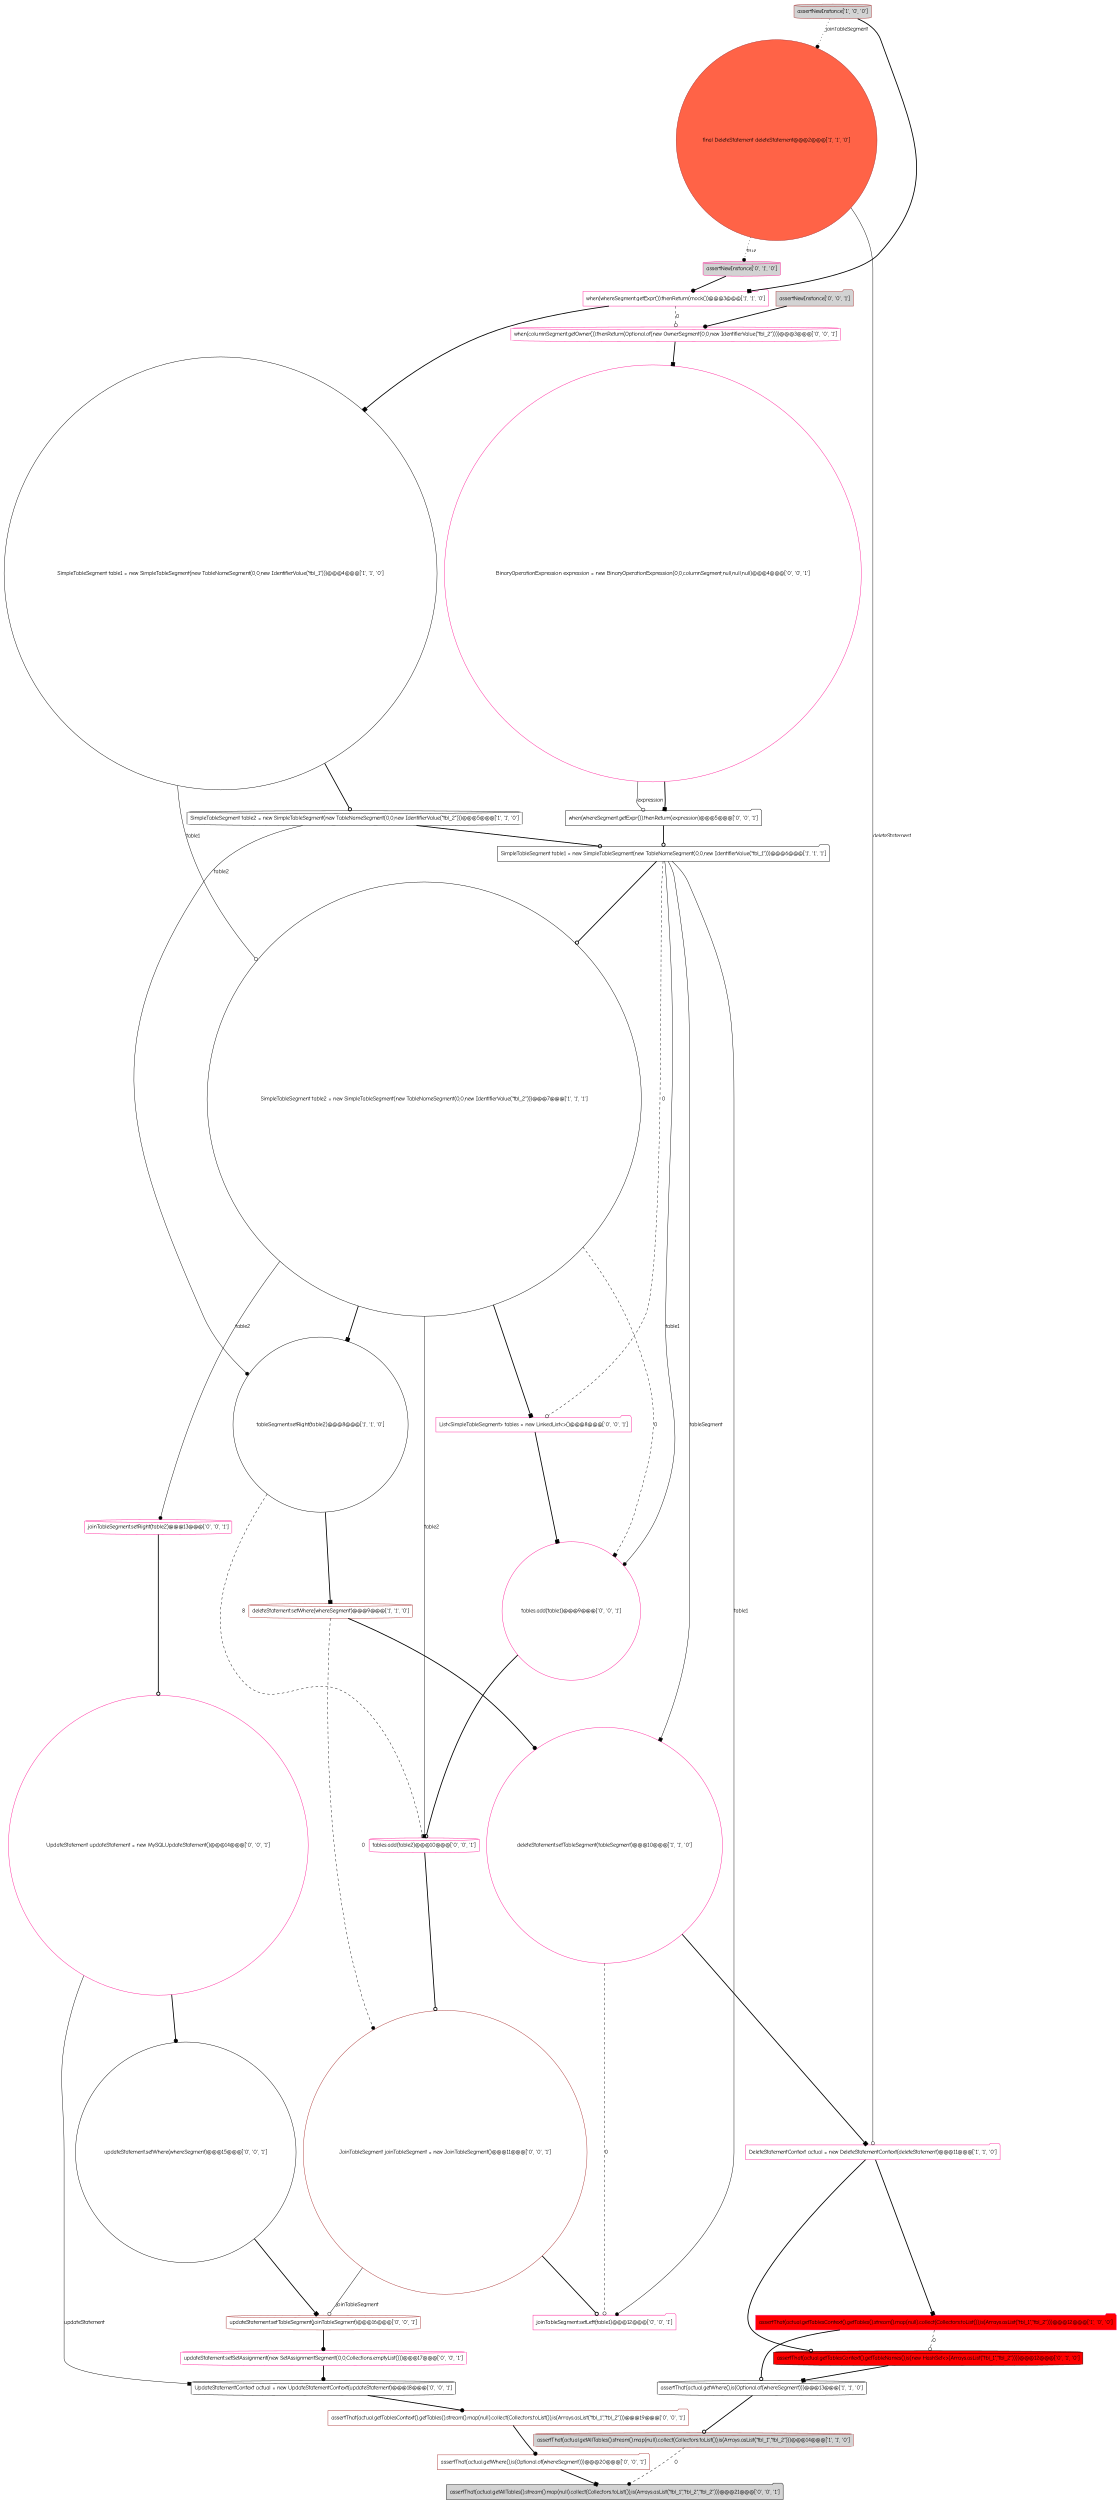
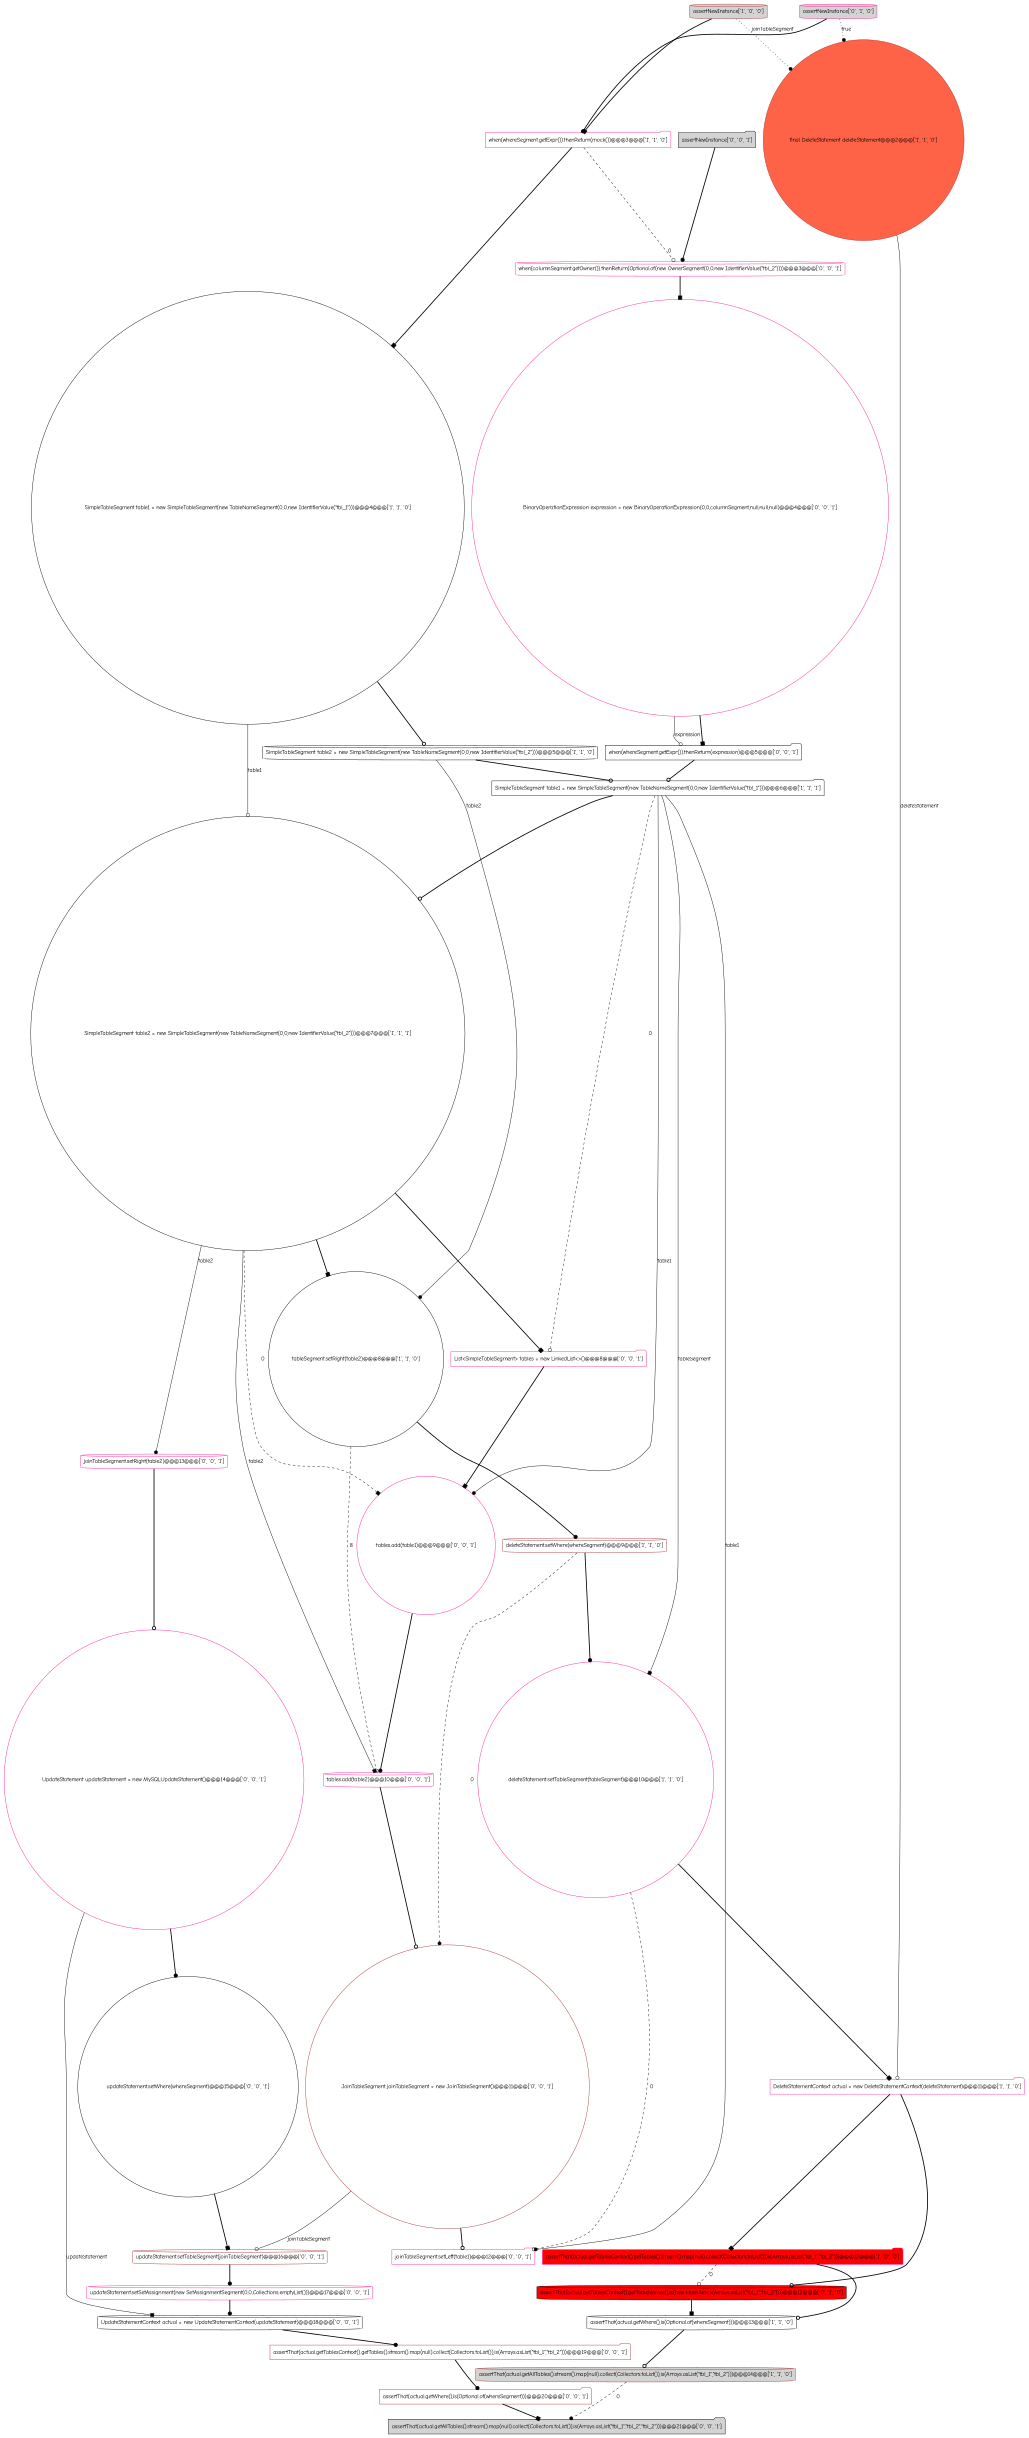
(747, 248) -> (842, 29)
(815, 299) -> (717, 140)
(328, 1556) -> (494, 1473)
(460, 1738) -> (397, 1691)
